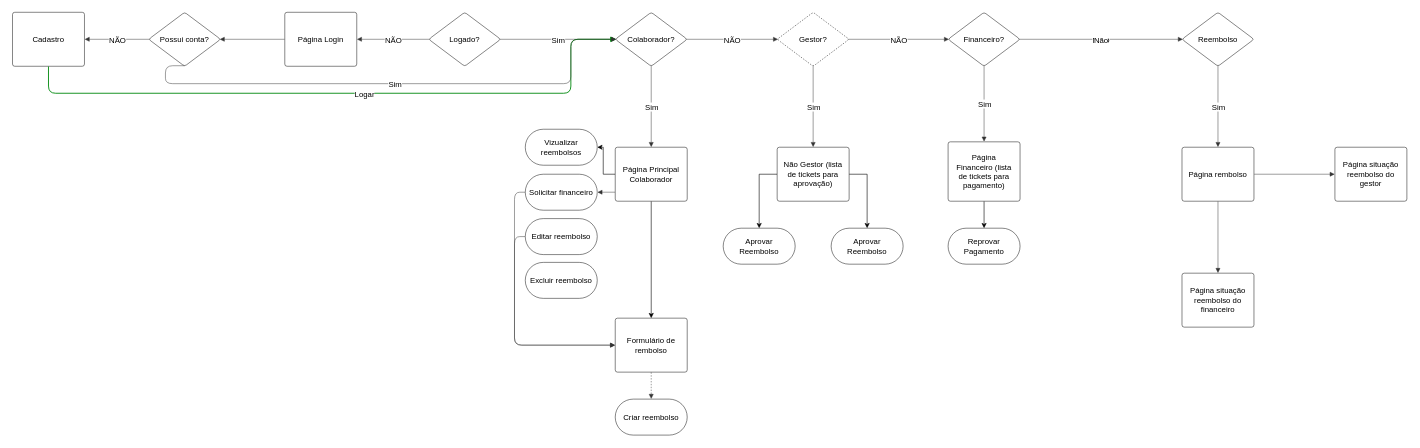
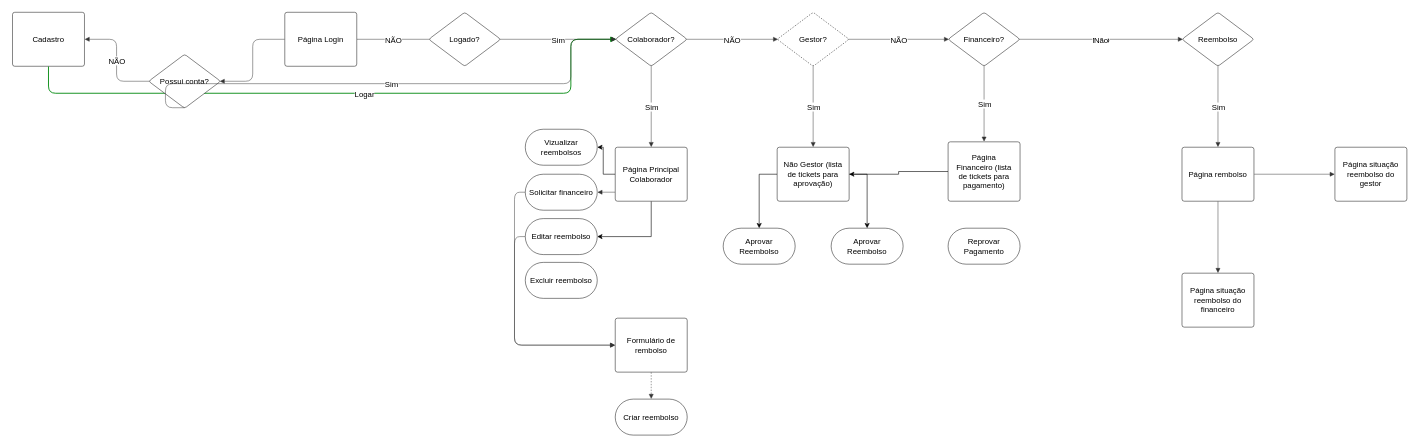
(185, 39) -> (185, 81)
(363, 39) -> (360, 39)
(984, 222) -> (908, 172)
(651, 236) -> (628, 237)
